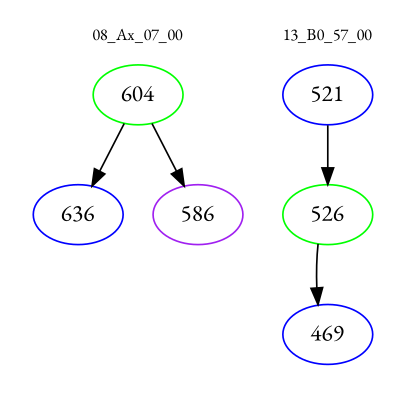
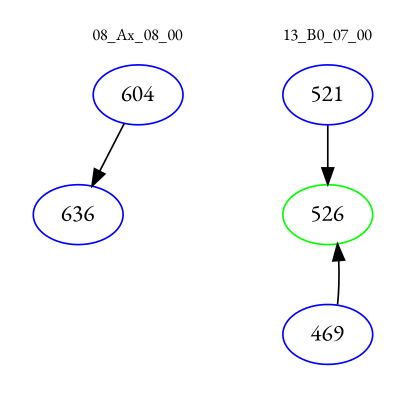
(138, 36) -> (138, 36)
(328, 36) -> (328, 36)
(138, 95) -> (138, 95)
(198, 215) -> none
(317, 266) -> (339, 283)
